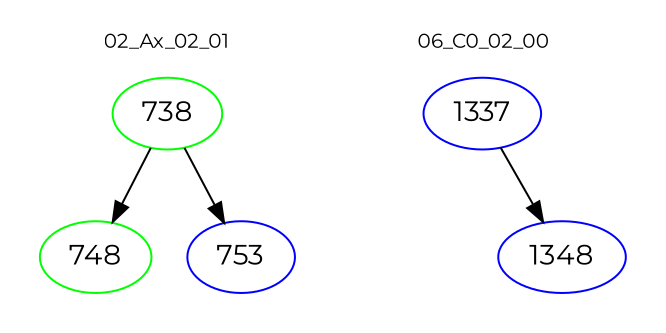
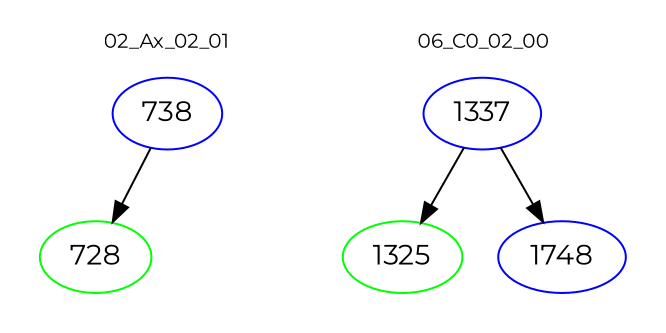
(167, 114) -> (167, 114)
(96, 257) -> (96, 257)
(241, 257) -> none
none -> (403, 257)
(562, 257) -> (562, 257)
